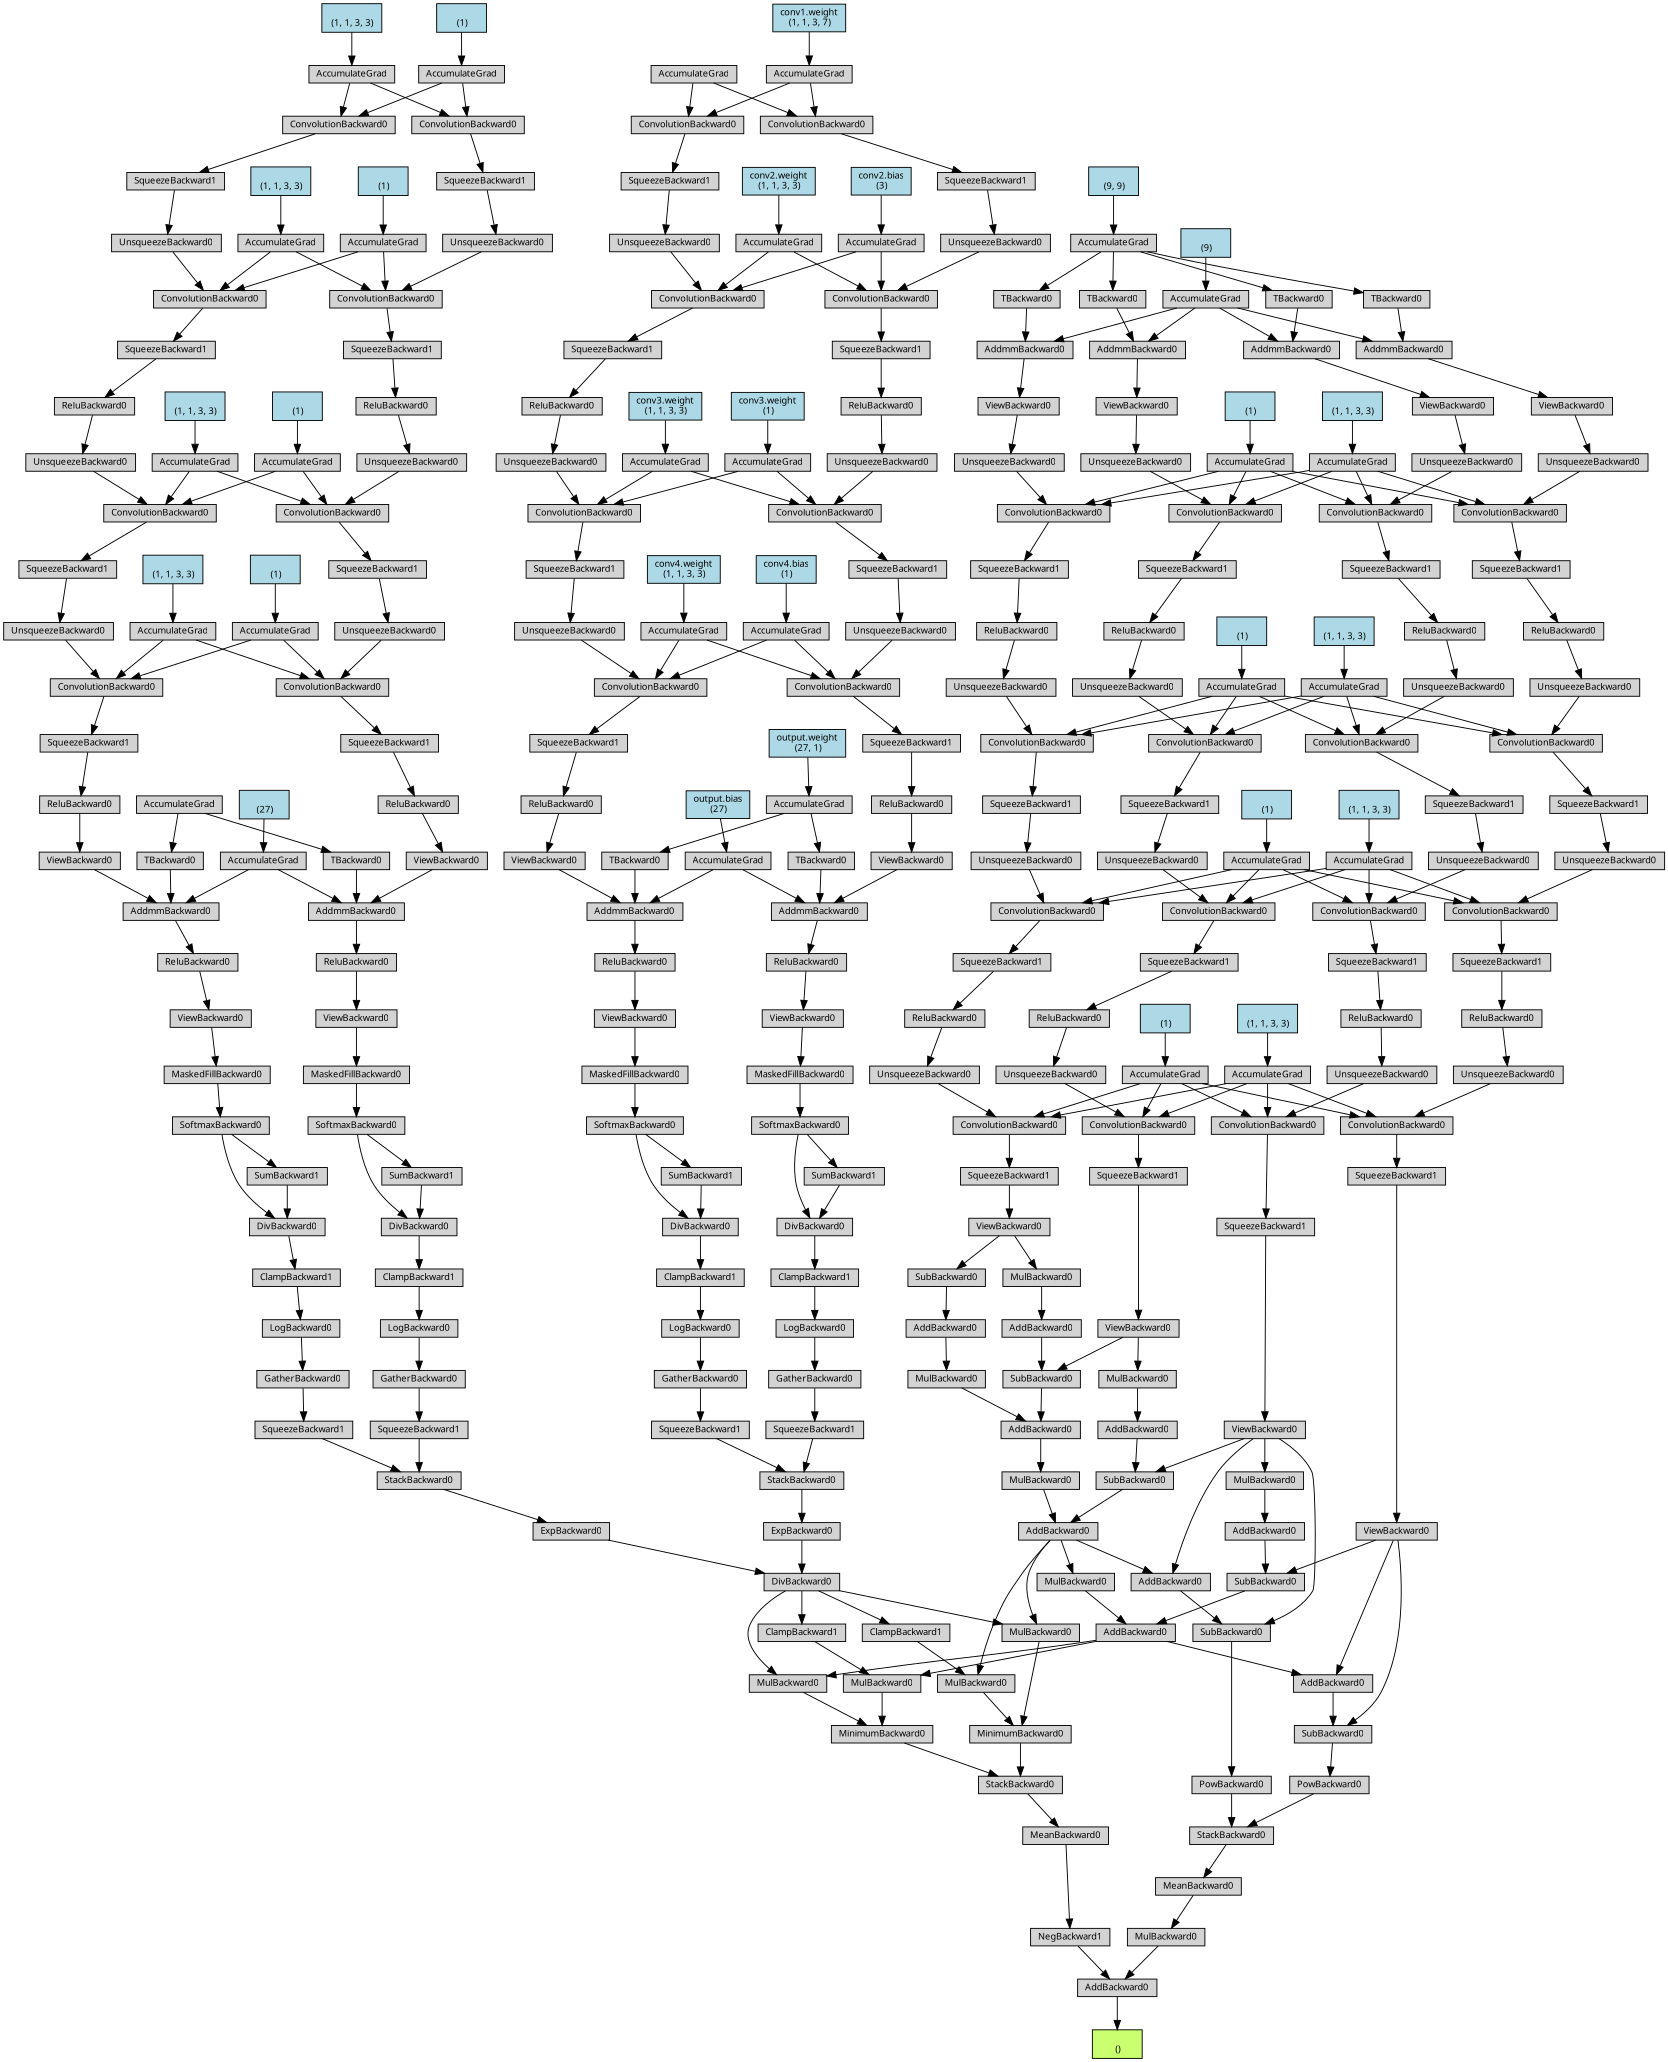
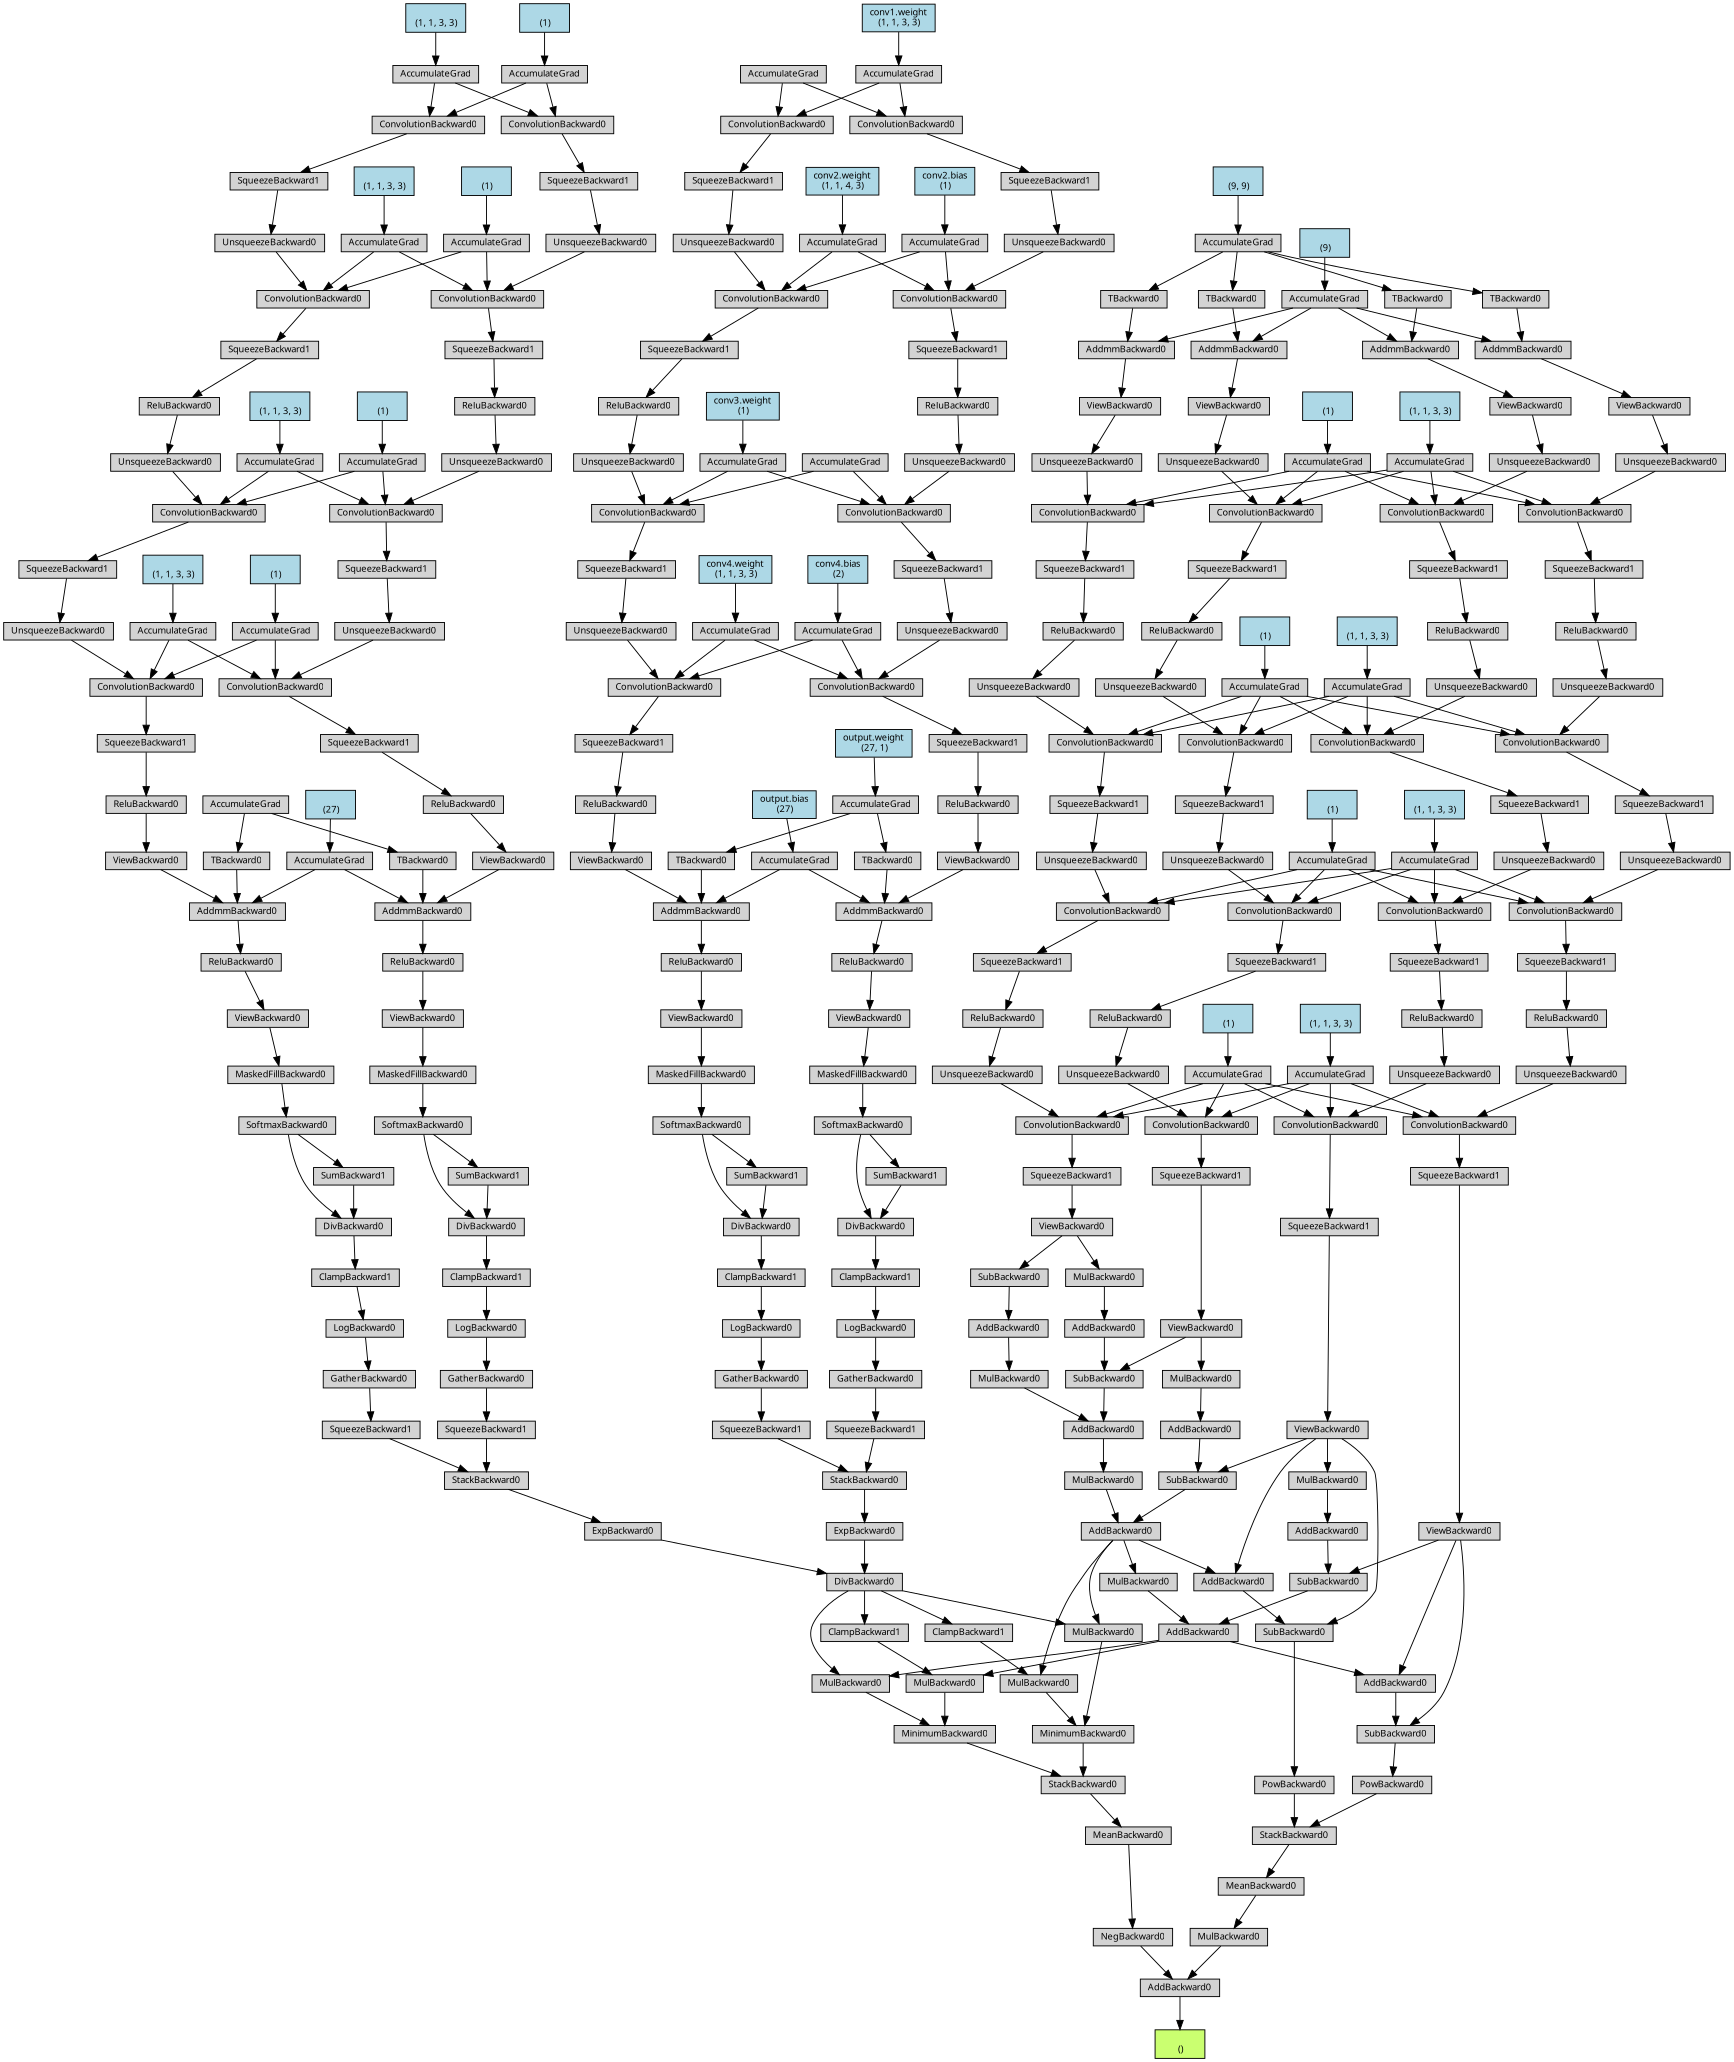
(809, 18) -> (899, 18)
(779, 181) -> (842, 181)
(881, 181) -> (945, 181)
(665, 406) -> none
(786, 569) -> (838, 569)
(1070, 1937) -> (1133, 1937)
